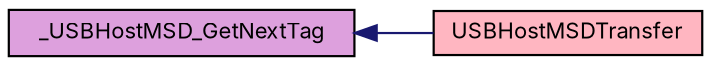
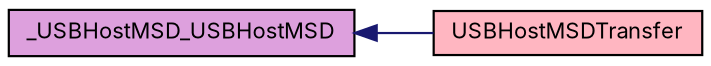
(182, 33) -> (182, 33)
